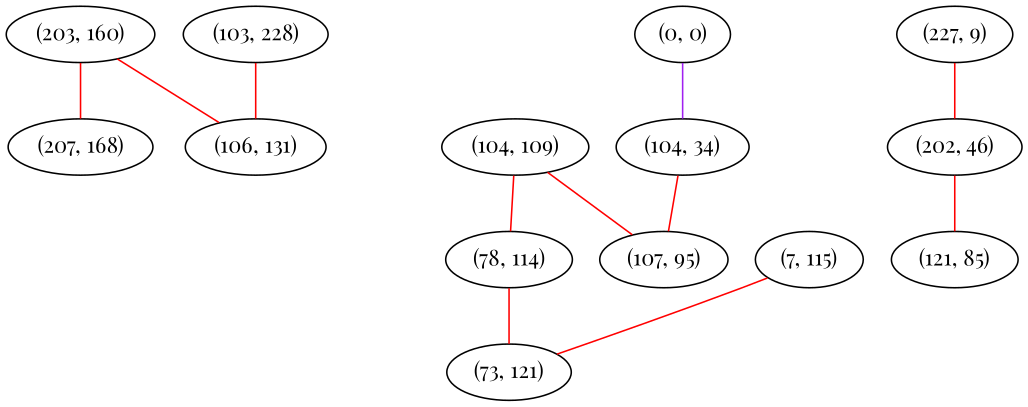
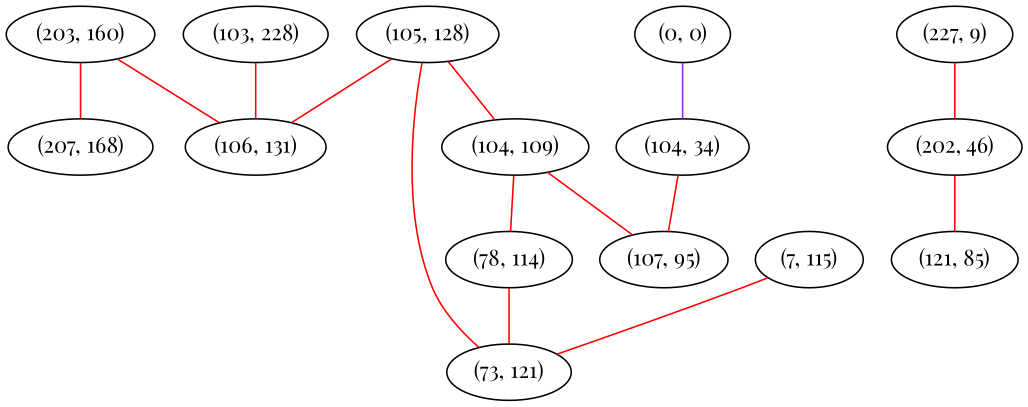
none -> (428, 34)
